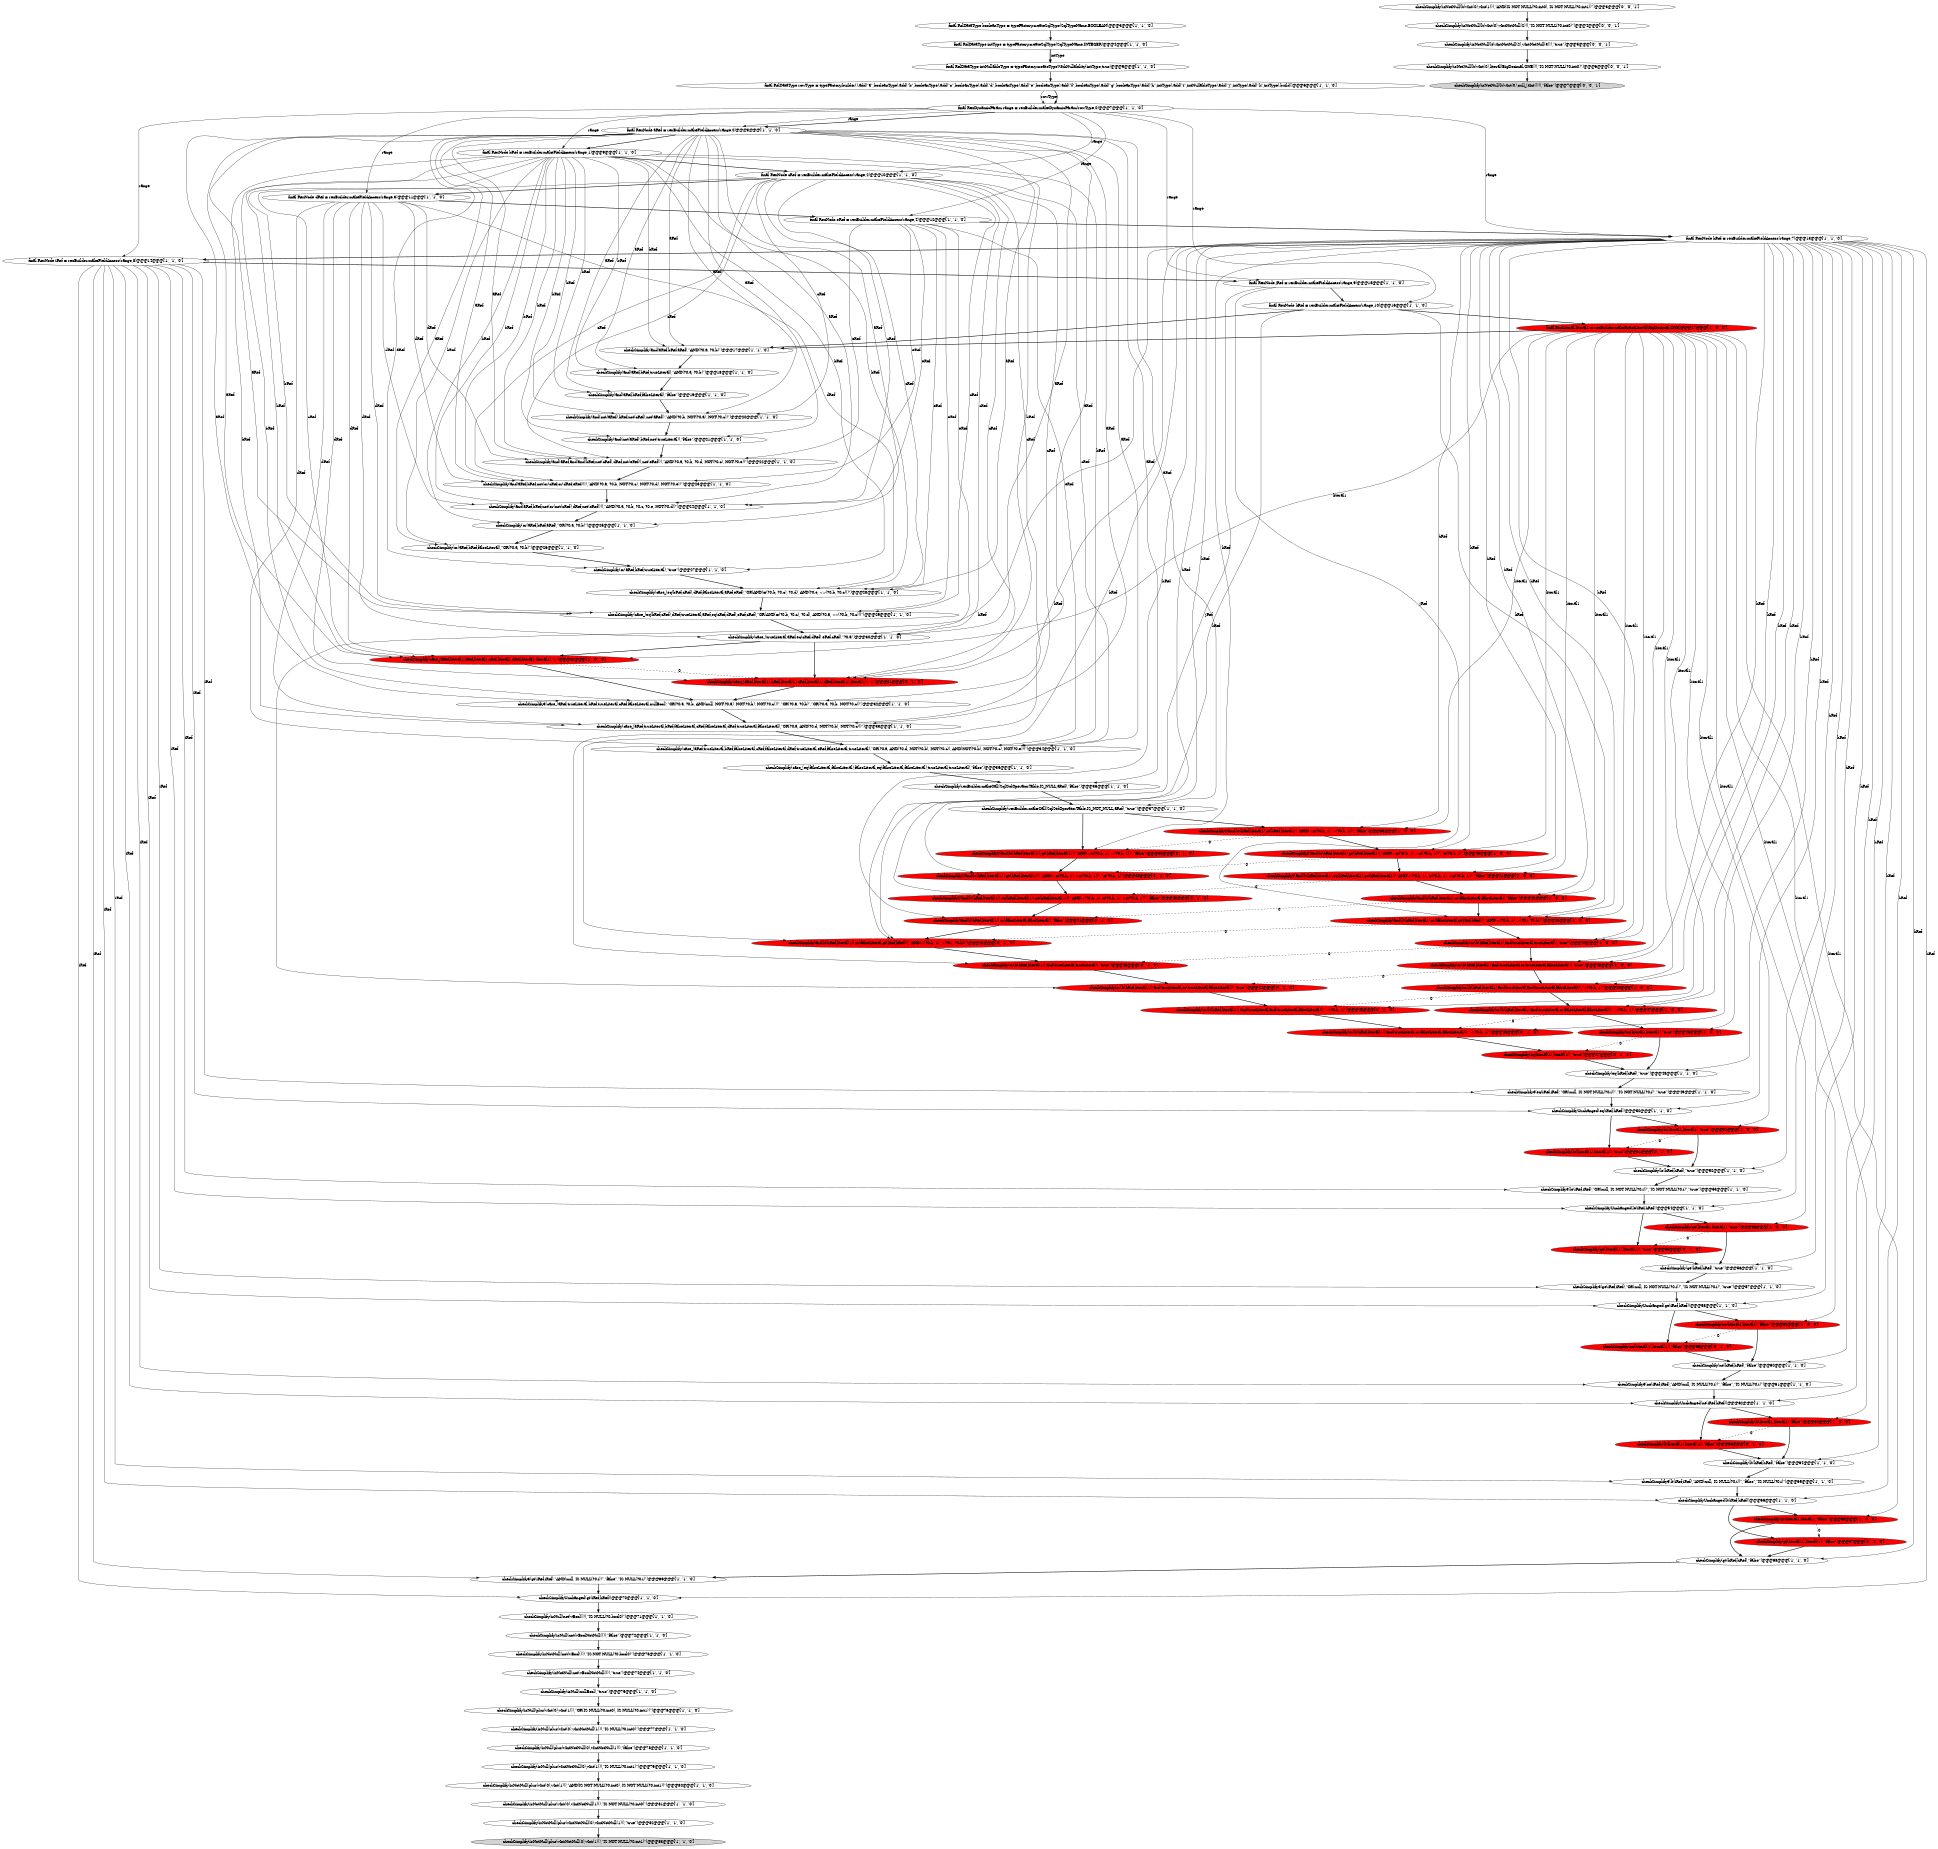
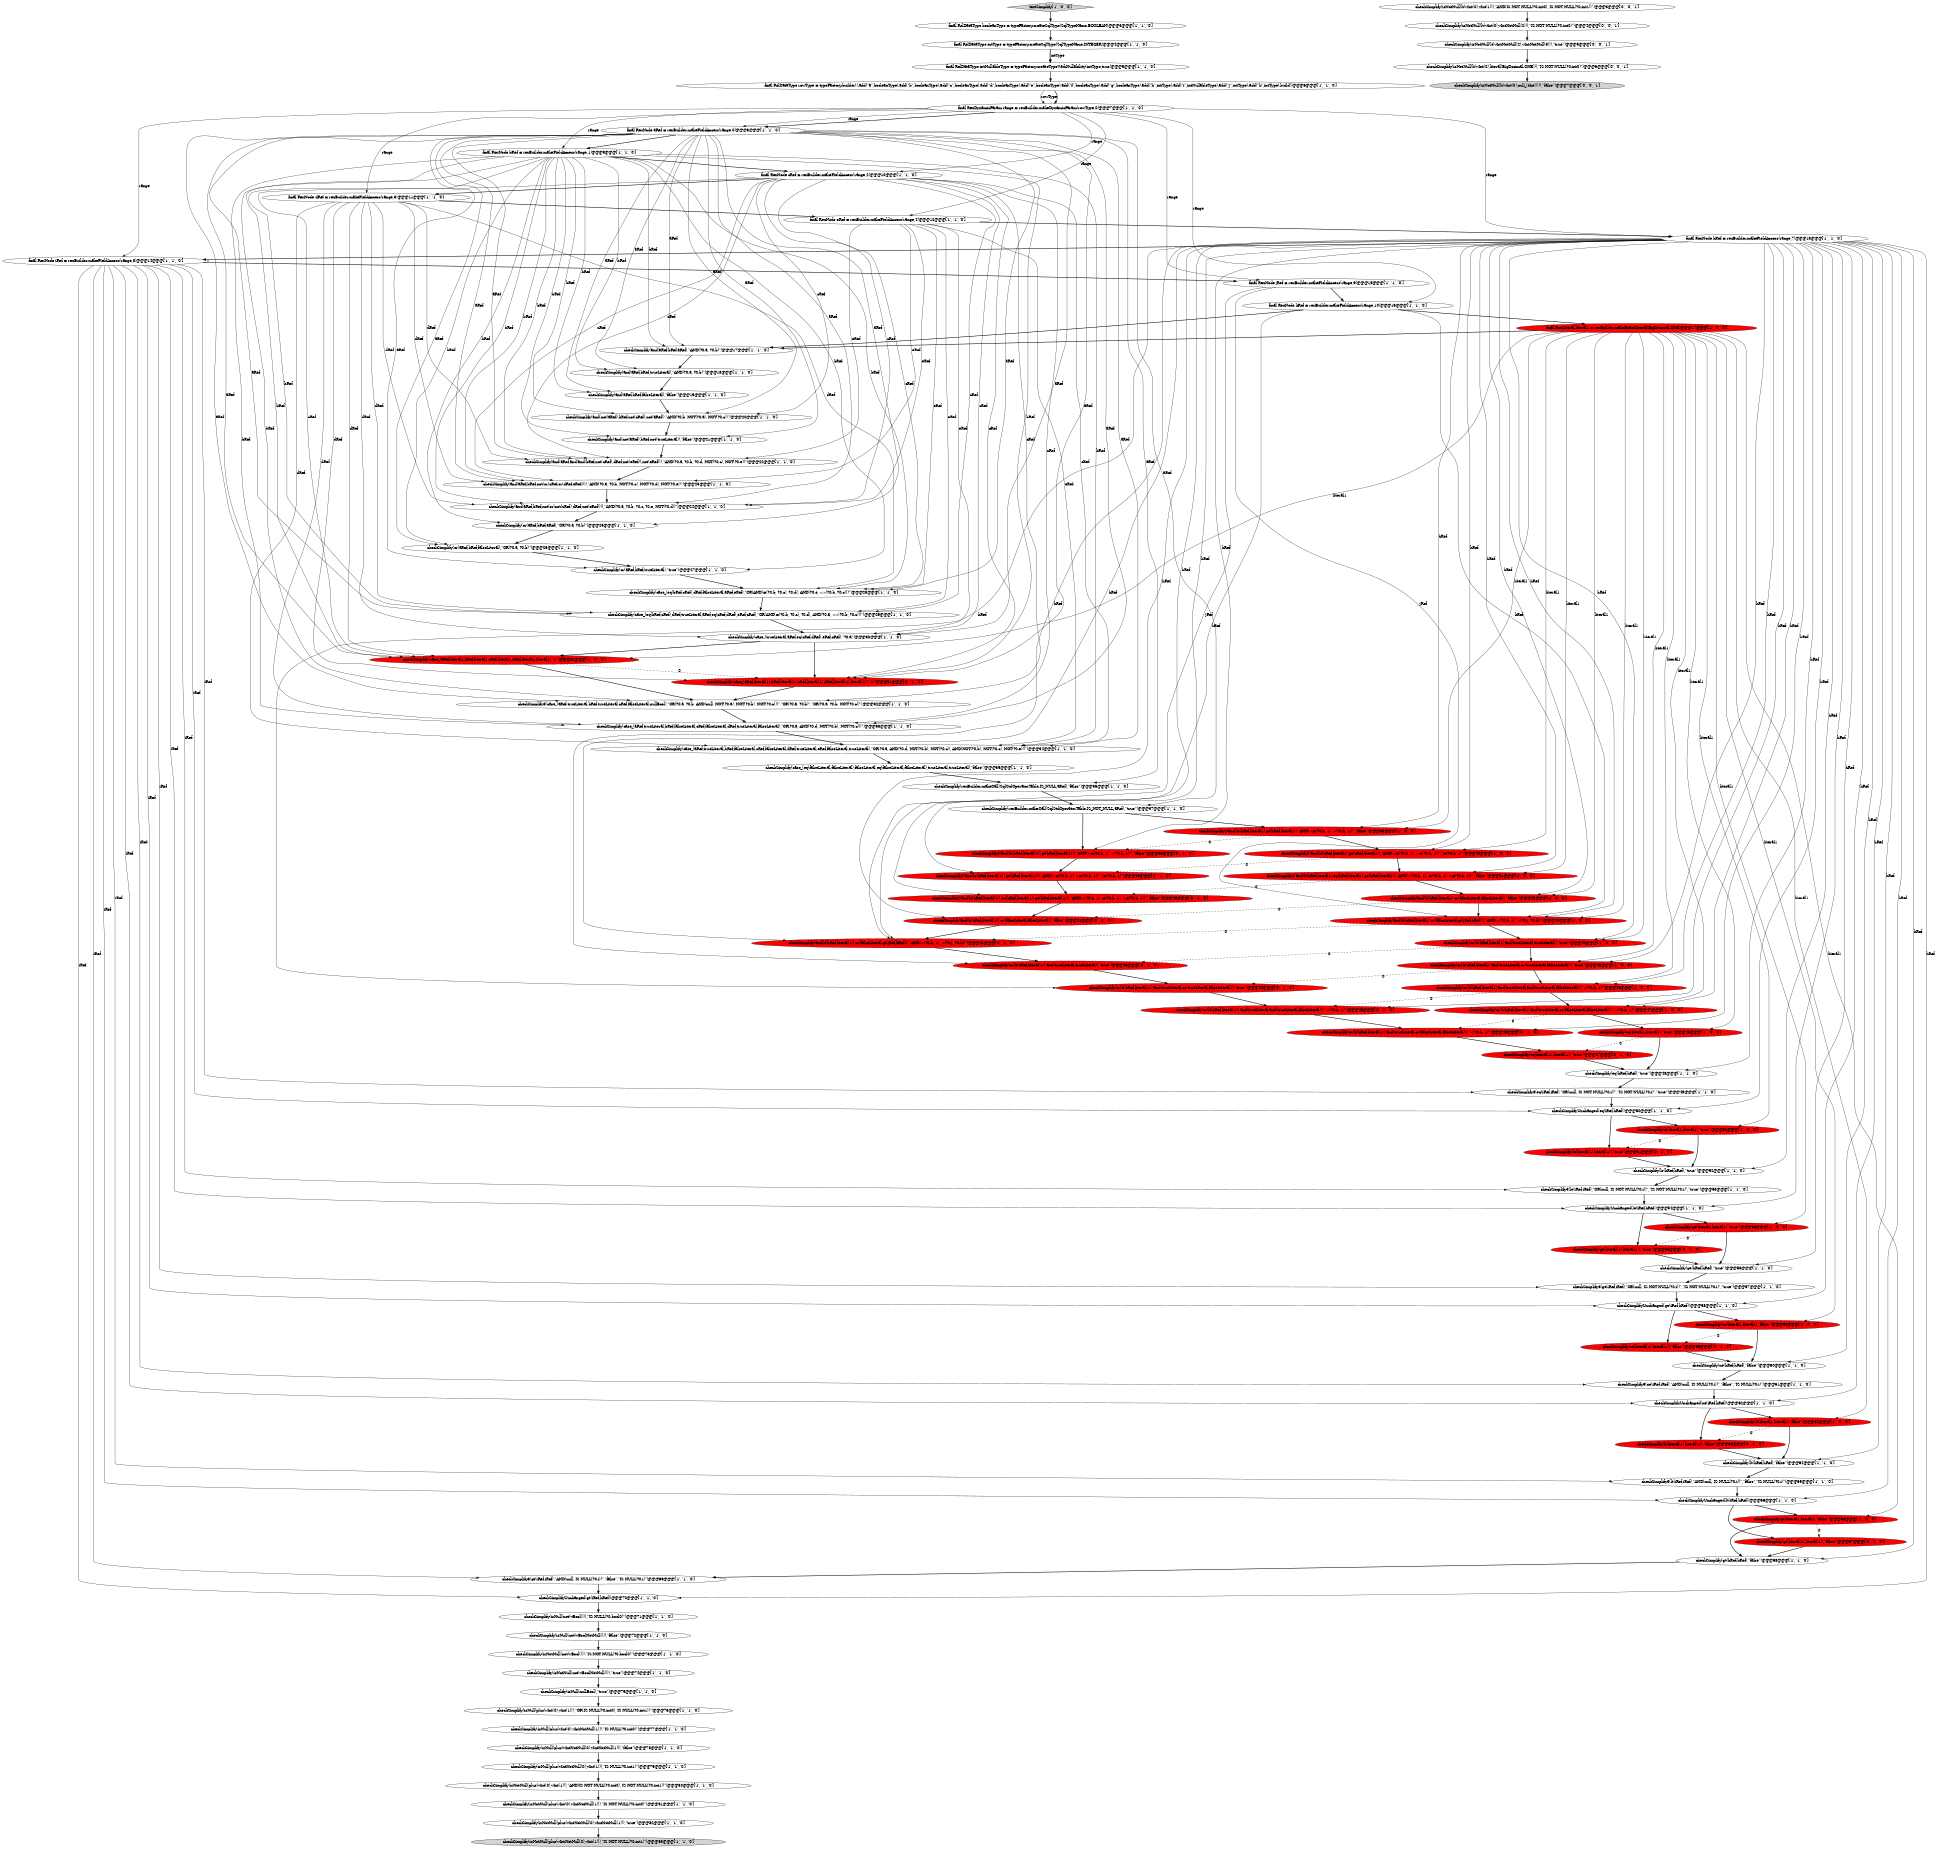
none -> (1051, 7)
